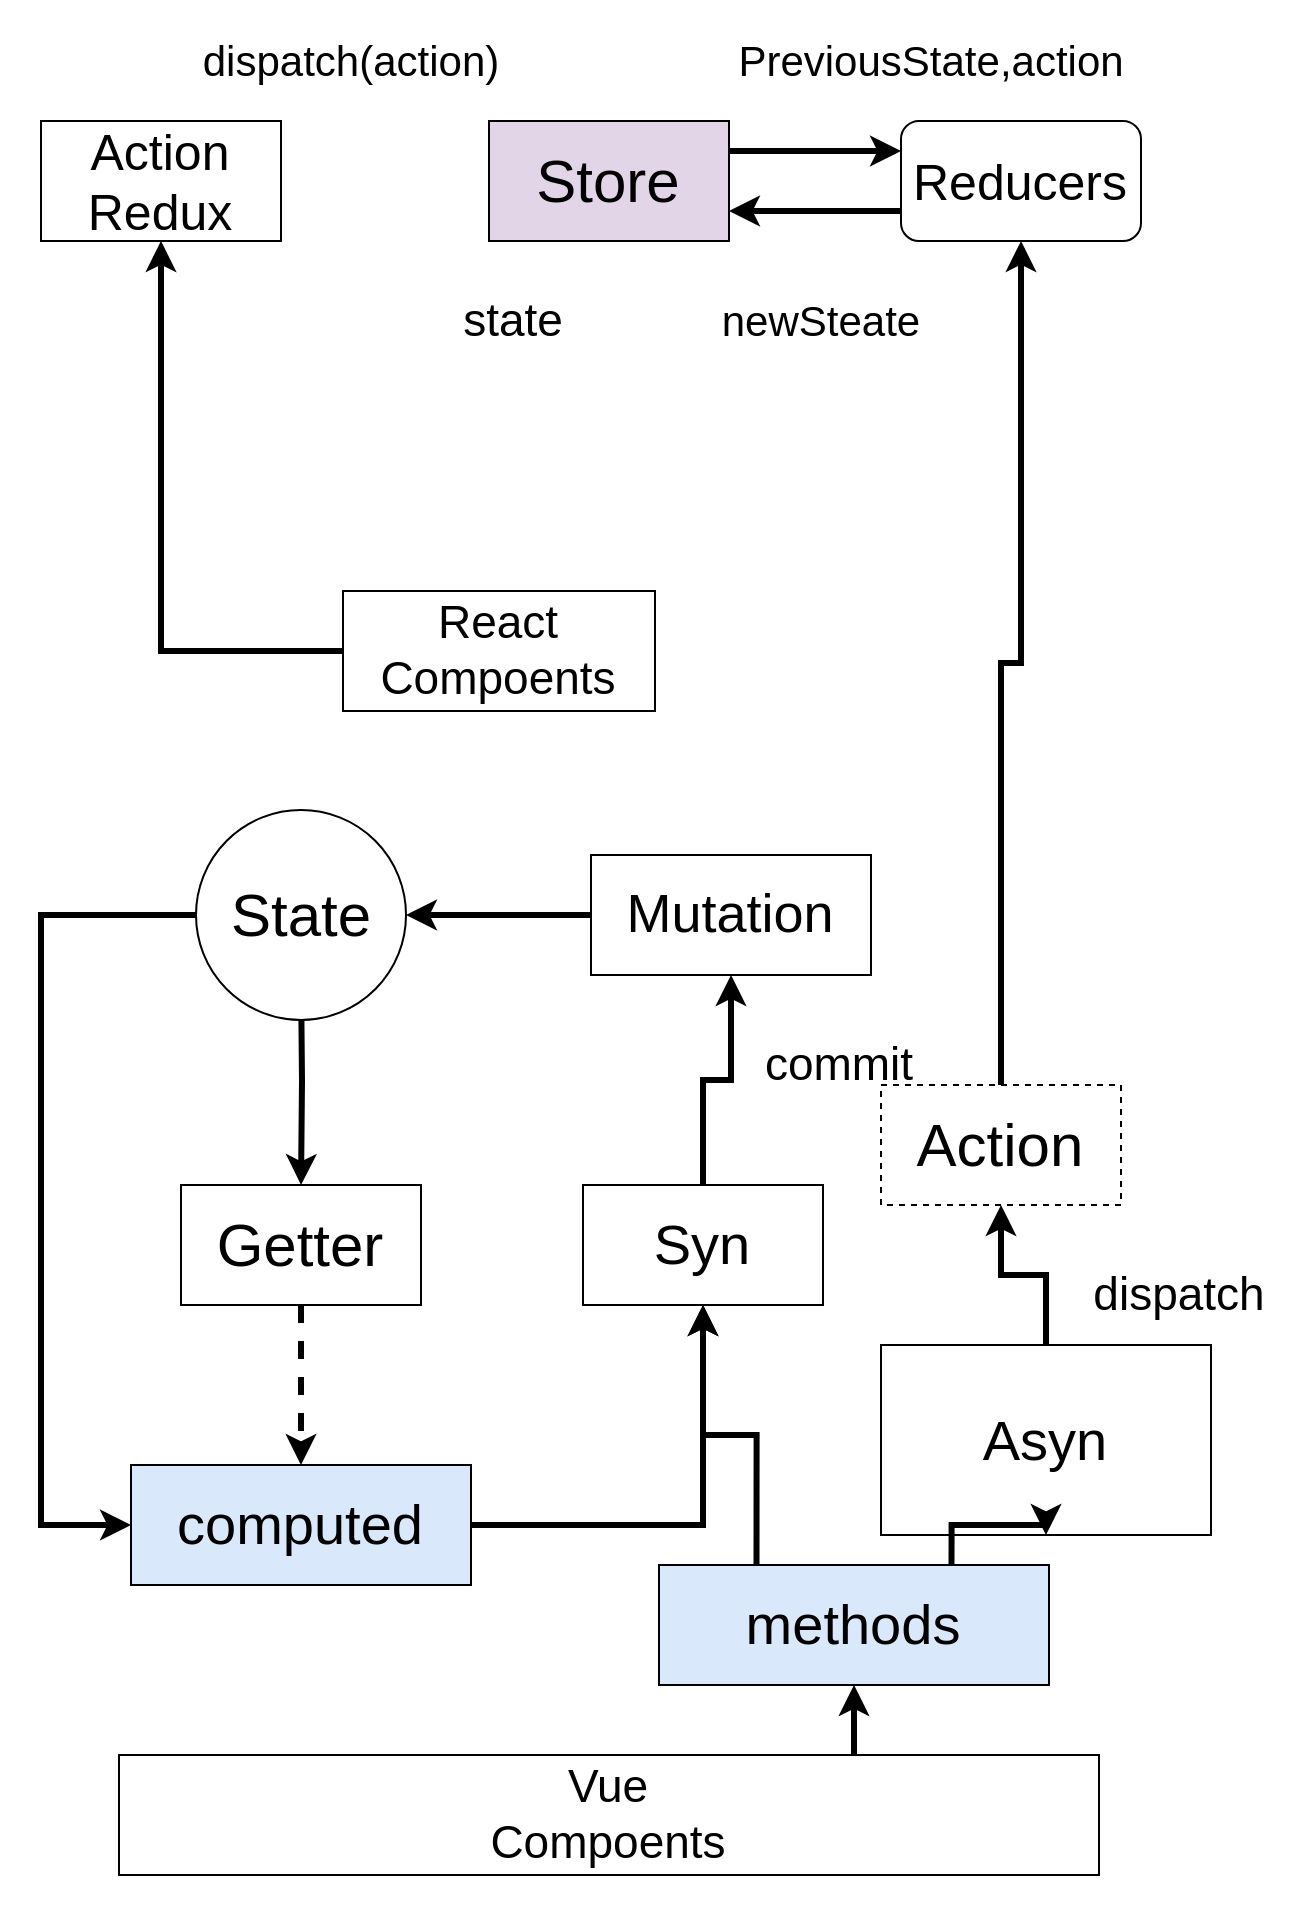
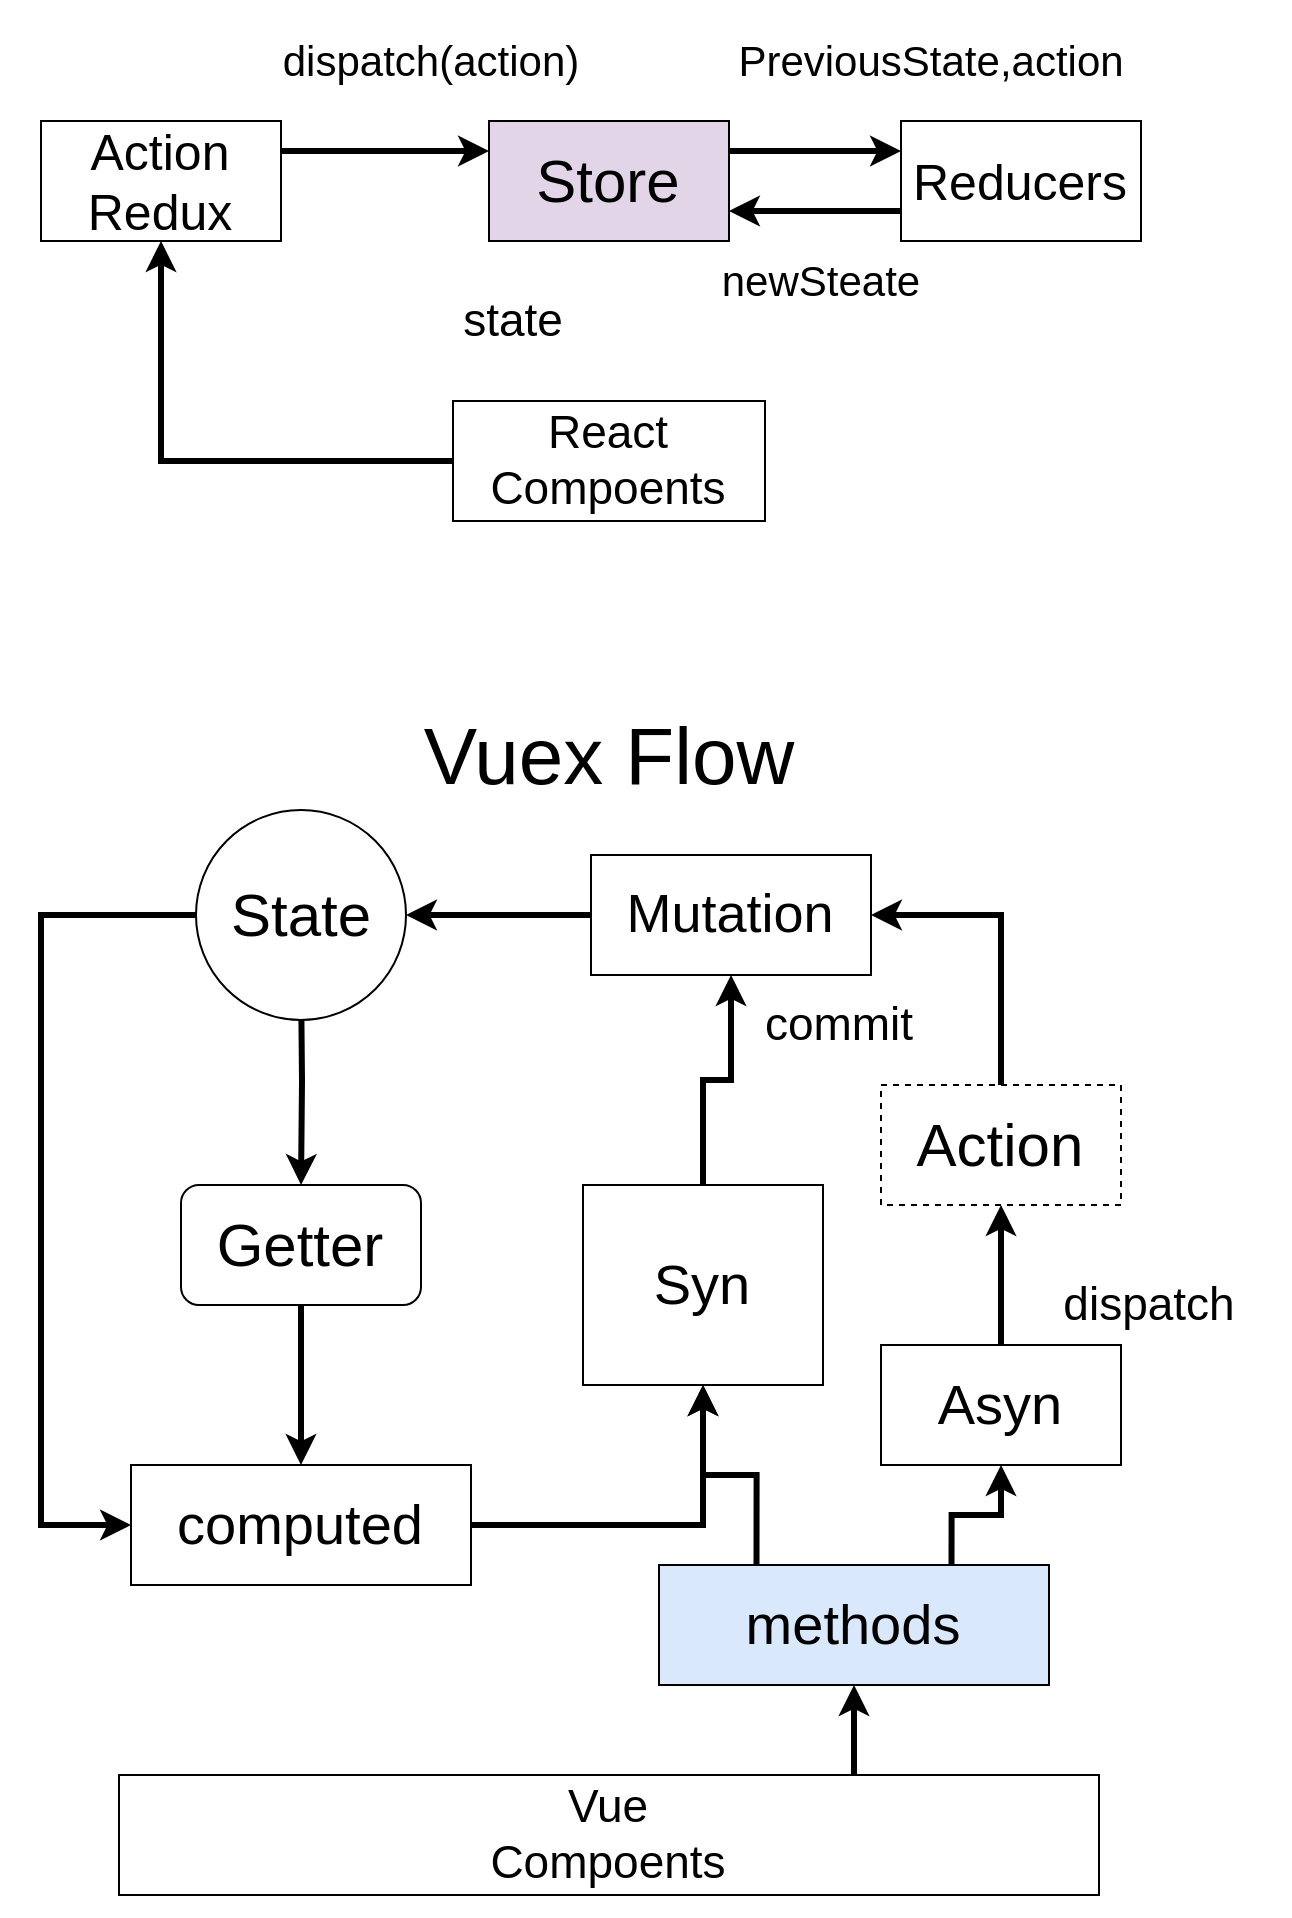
(351, 61) -> (431, 61)
none -> (374, 151)
(1021, 181) -> (1021, 181)
(821, 321) -> (821, 281)
(1021, 598) -> (946, 915)
(499, 651) -> (609, 461)
none -> (609, 755)
(839, 1065) -> (839, 1025)
(301, 1245) -> (301, 1245)
(703, 1245) -> (703, 1285)
(1179, 1295) -> (1149, 1305)
(301, 1331) -> (301, 1331)
(1046, 1440) -> (1001, 1405)
(301, 1525) -> (301, 1525)
(609, 1815) -> (609, 1835)
